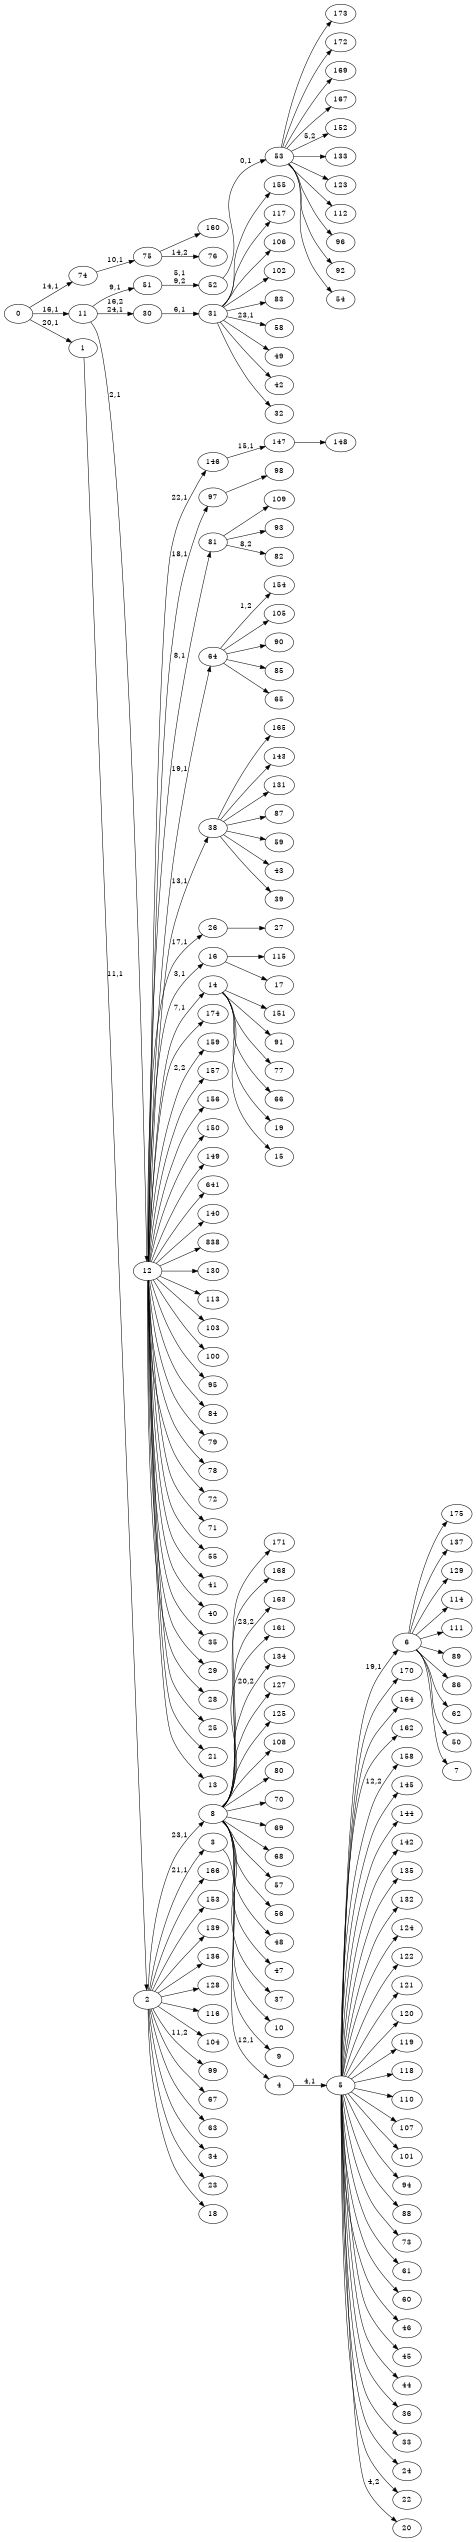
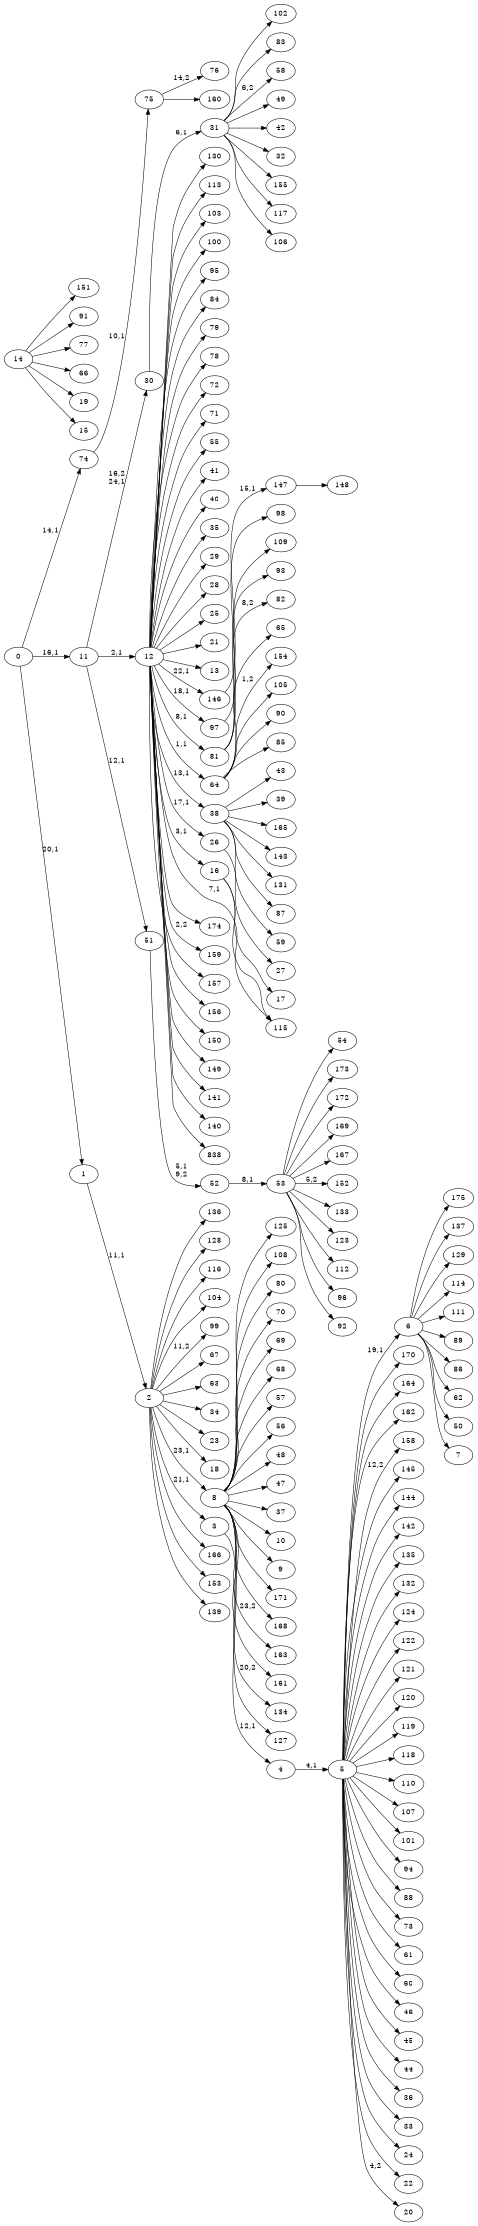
(246, 161) -> (248, 1180)
(115, 288) -> (117, 761)
(246, 316) -> (248, 88)
(180, 769) -> (182, 744)
(165, 1070) -> (174, 860)
(213, 1185) -> (215, 1098)
